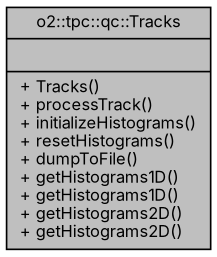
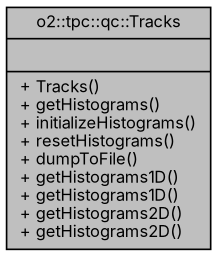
(87, 105) -> (91, 105)
